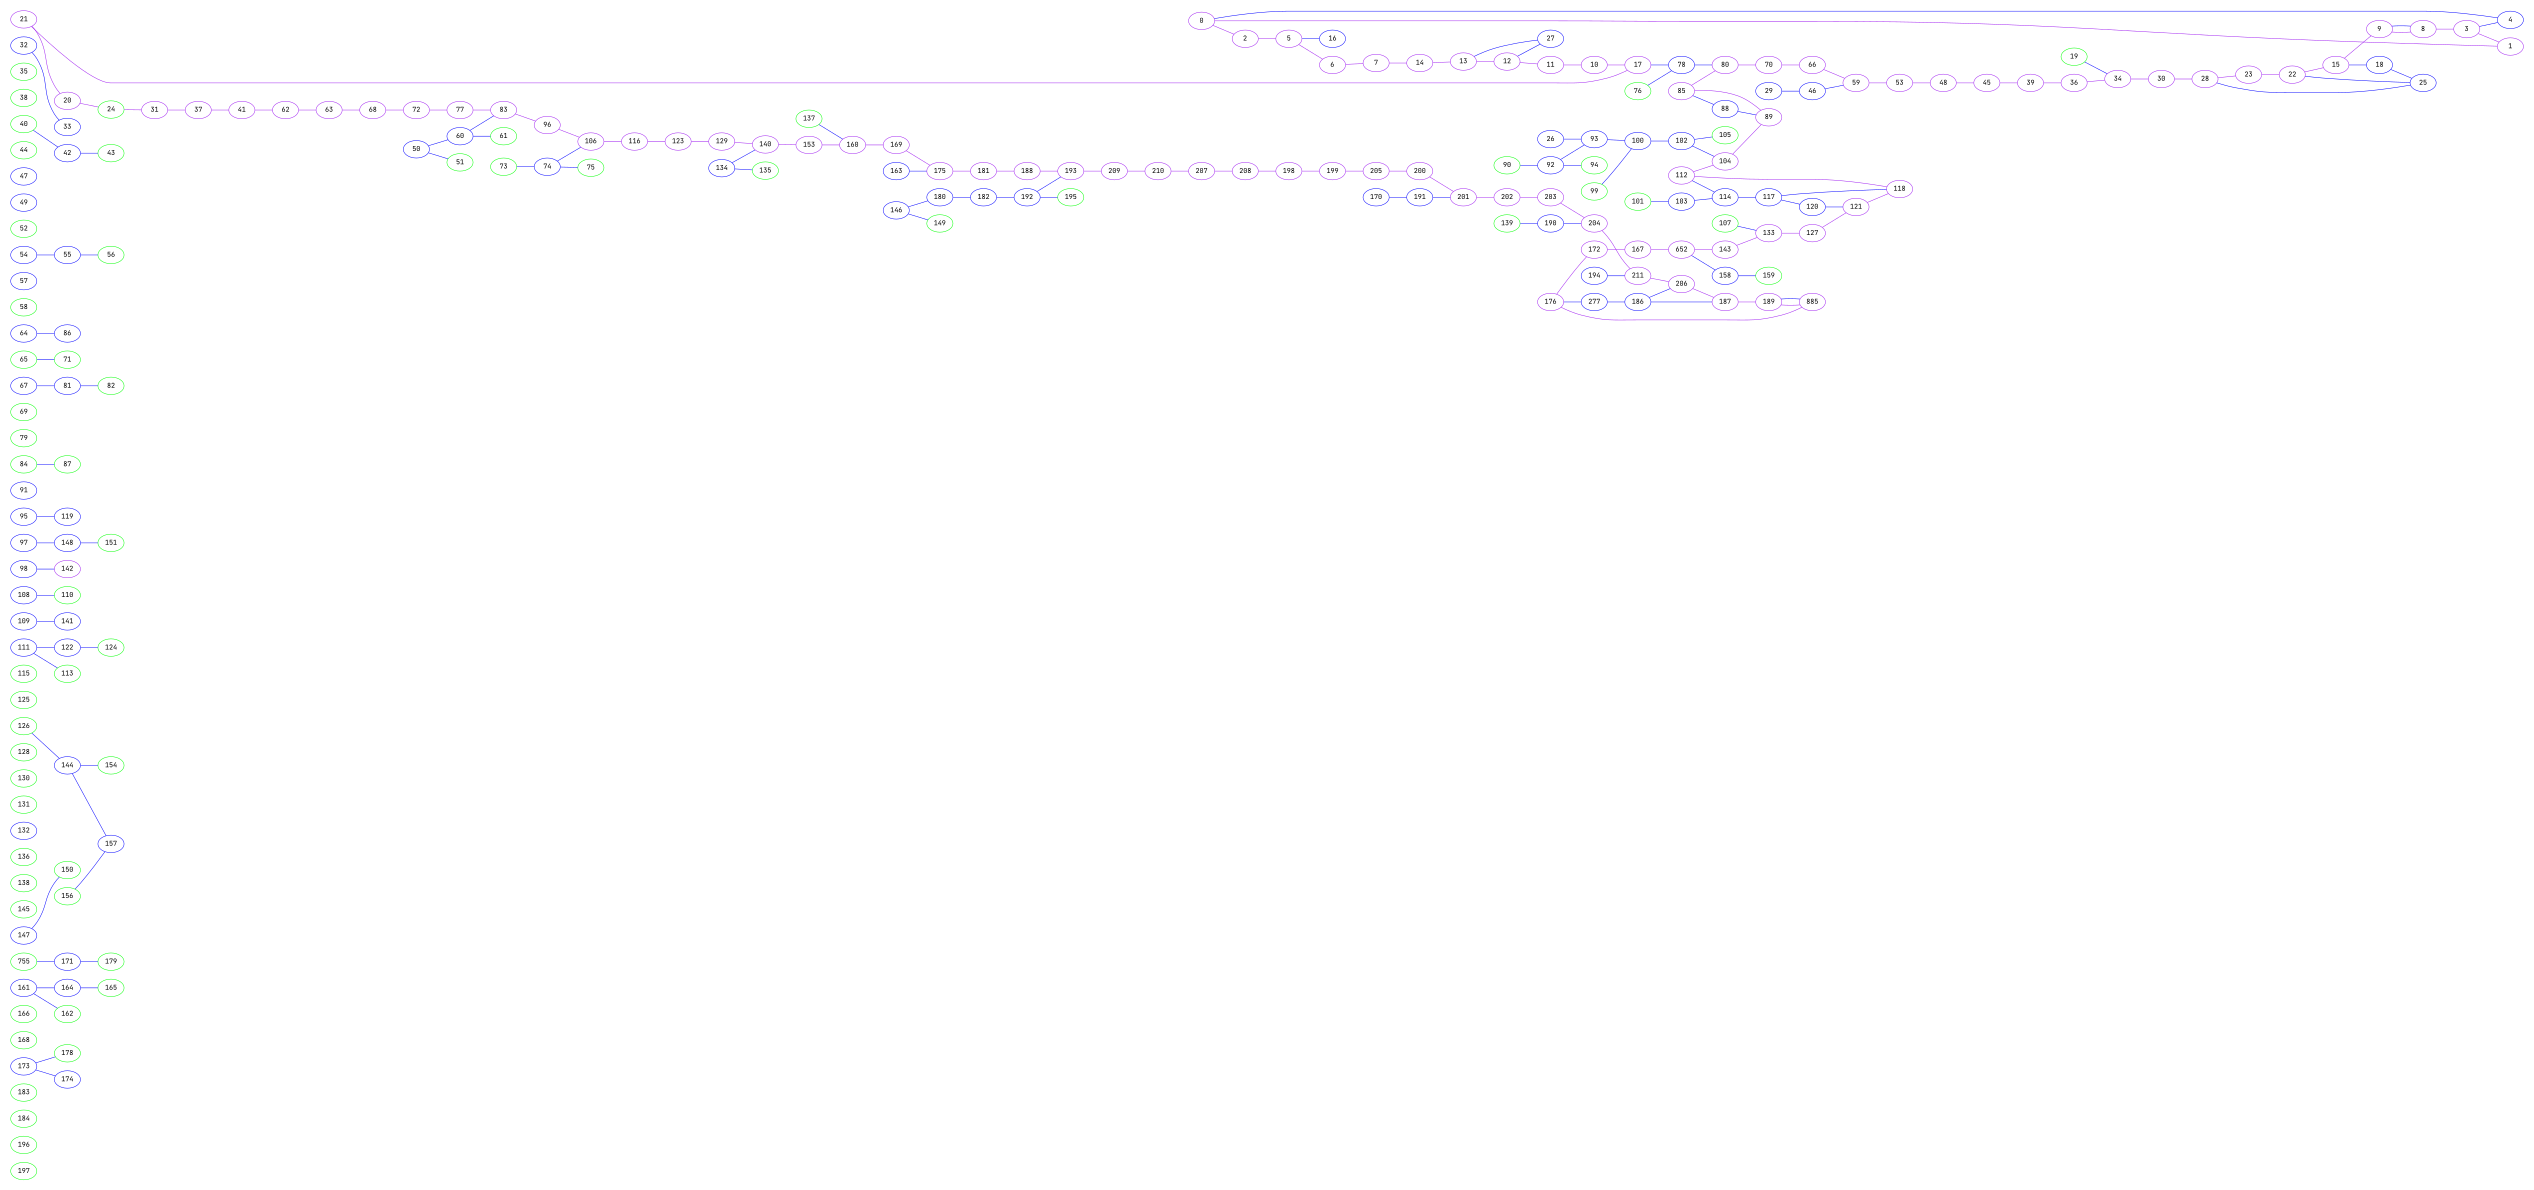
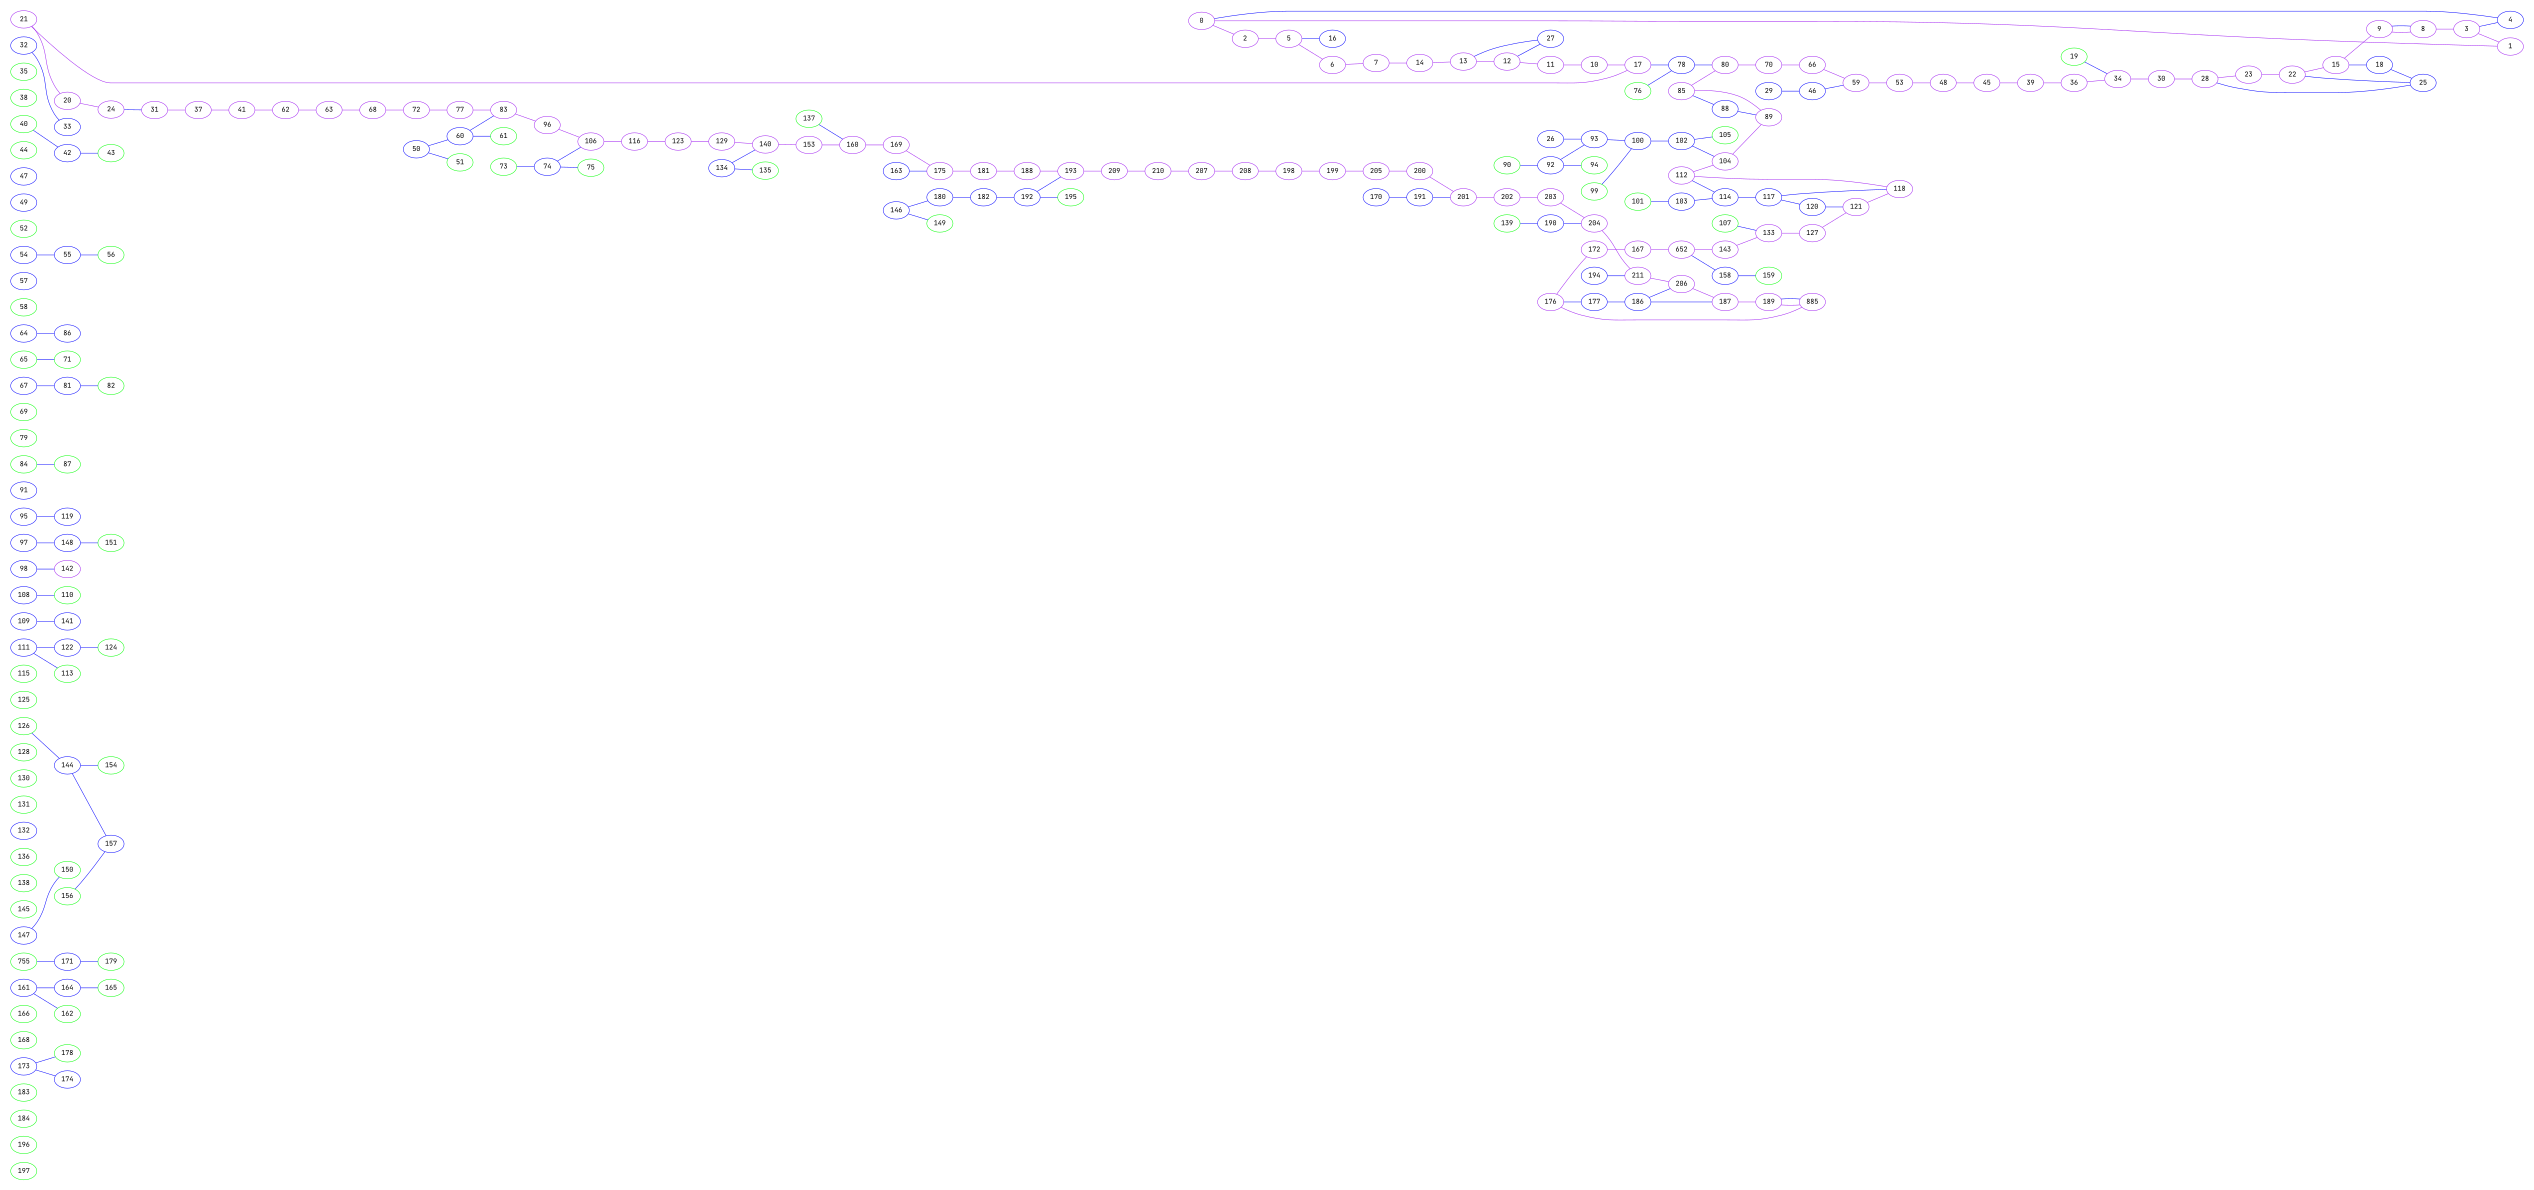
(111, 110) -> (111, 110)
(133, 110) -> (133, 110)
(1594, 302) -> (1594, 302)
